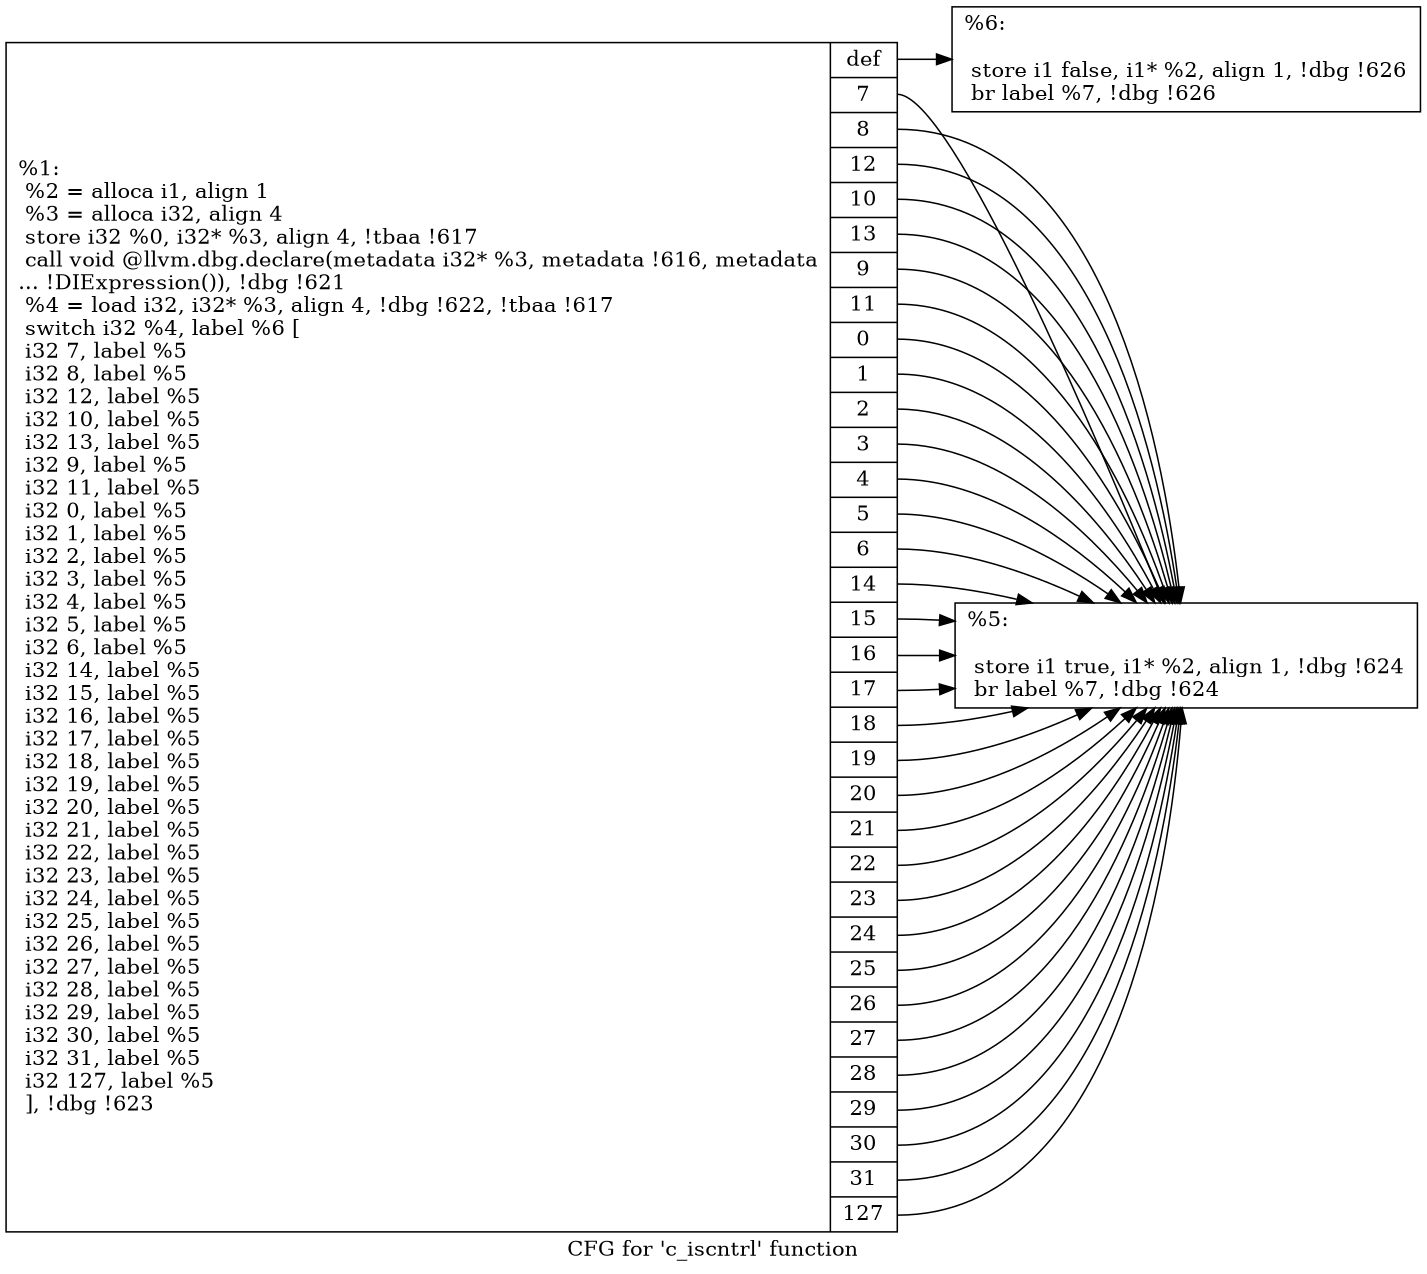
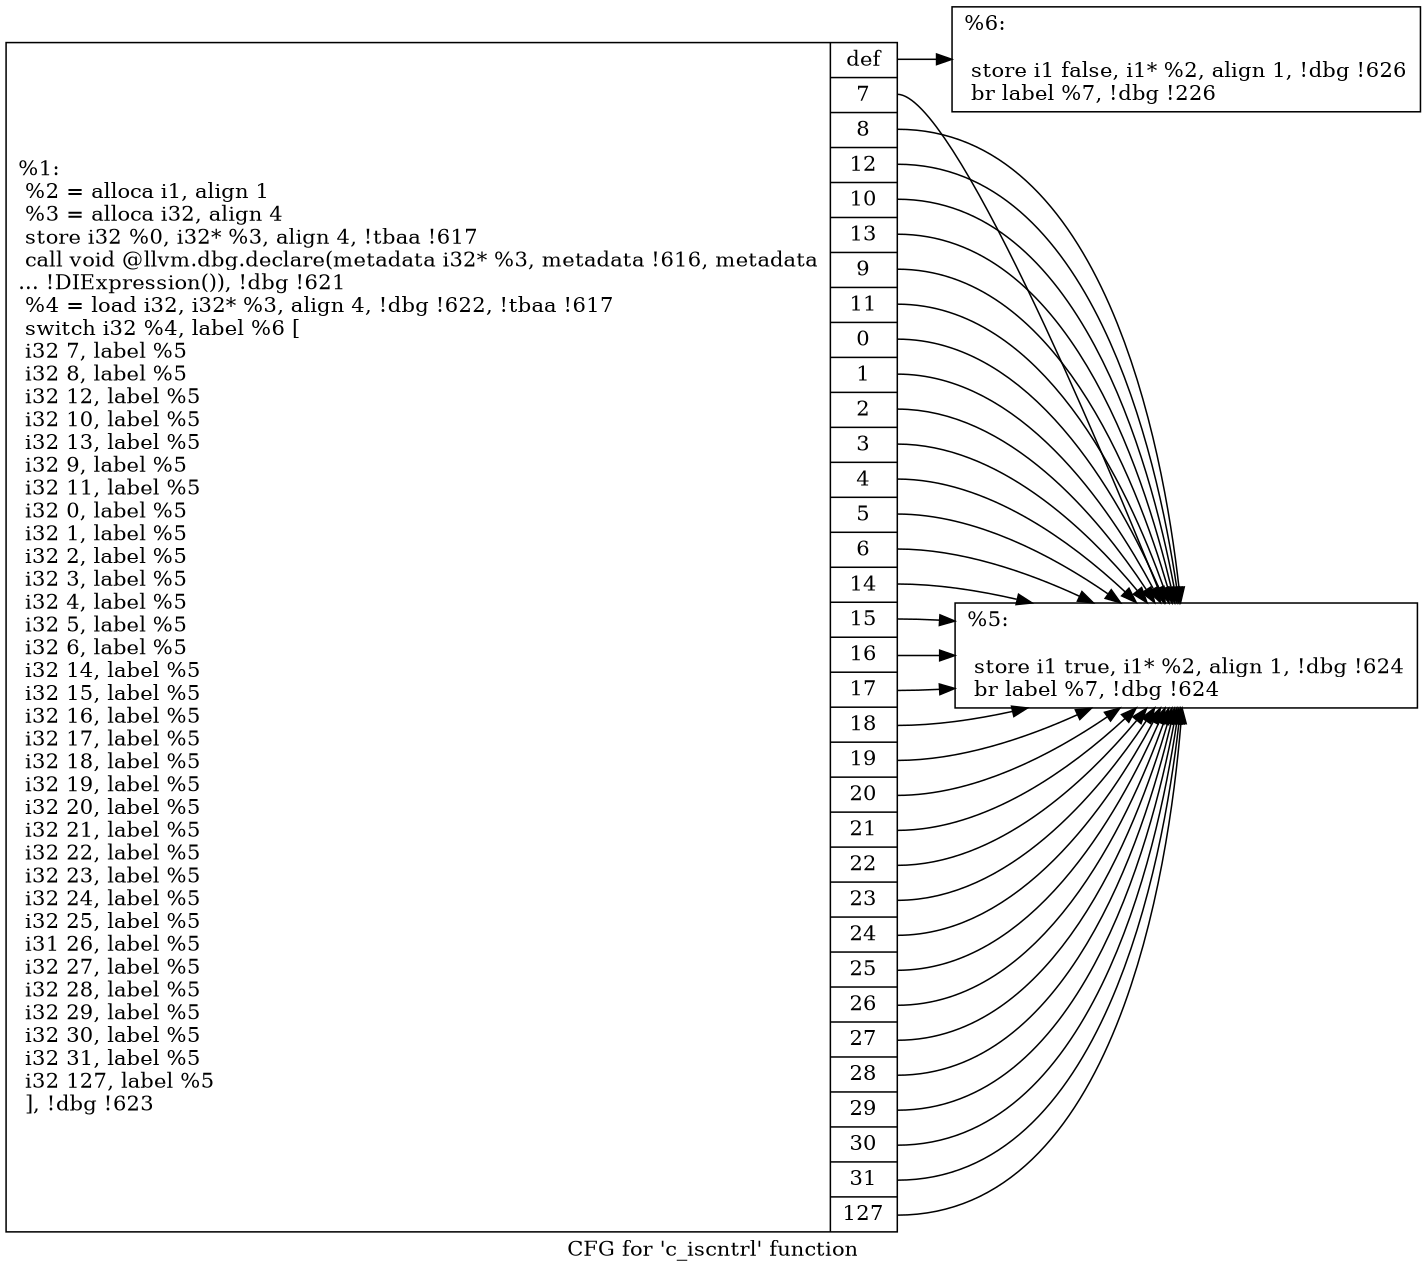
(1090, 94) -> (1090, 94)
(110, 944) -> (110, 944)
